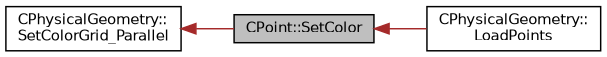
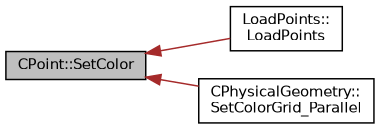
(215, 29) -> (180, 83)
(514, 29) -> (286, 29)
